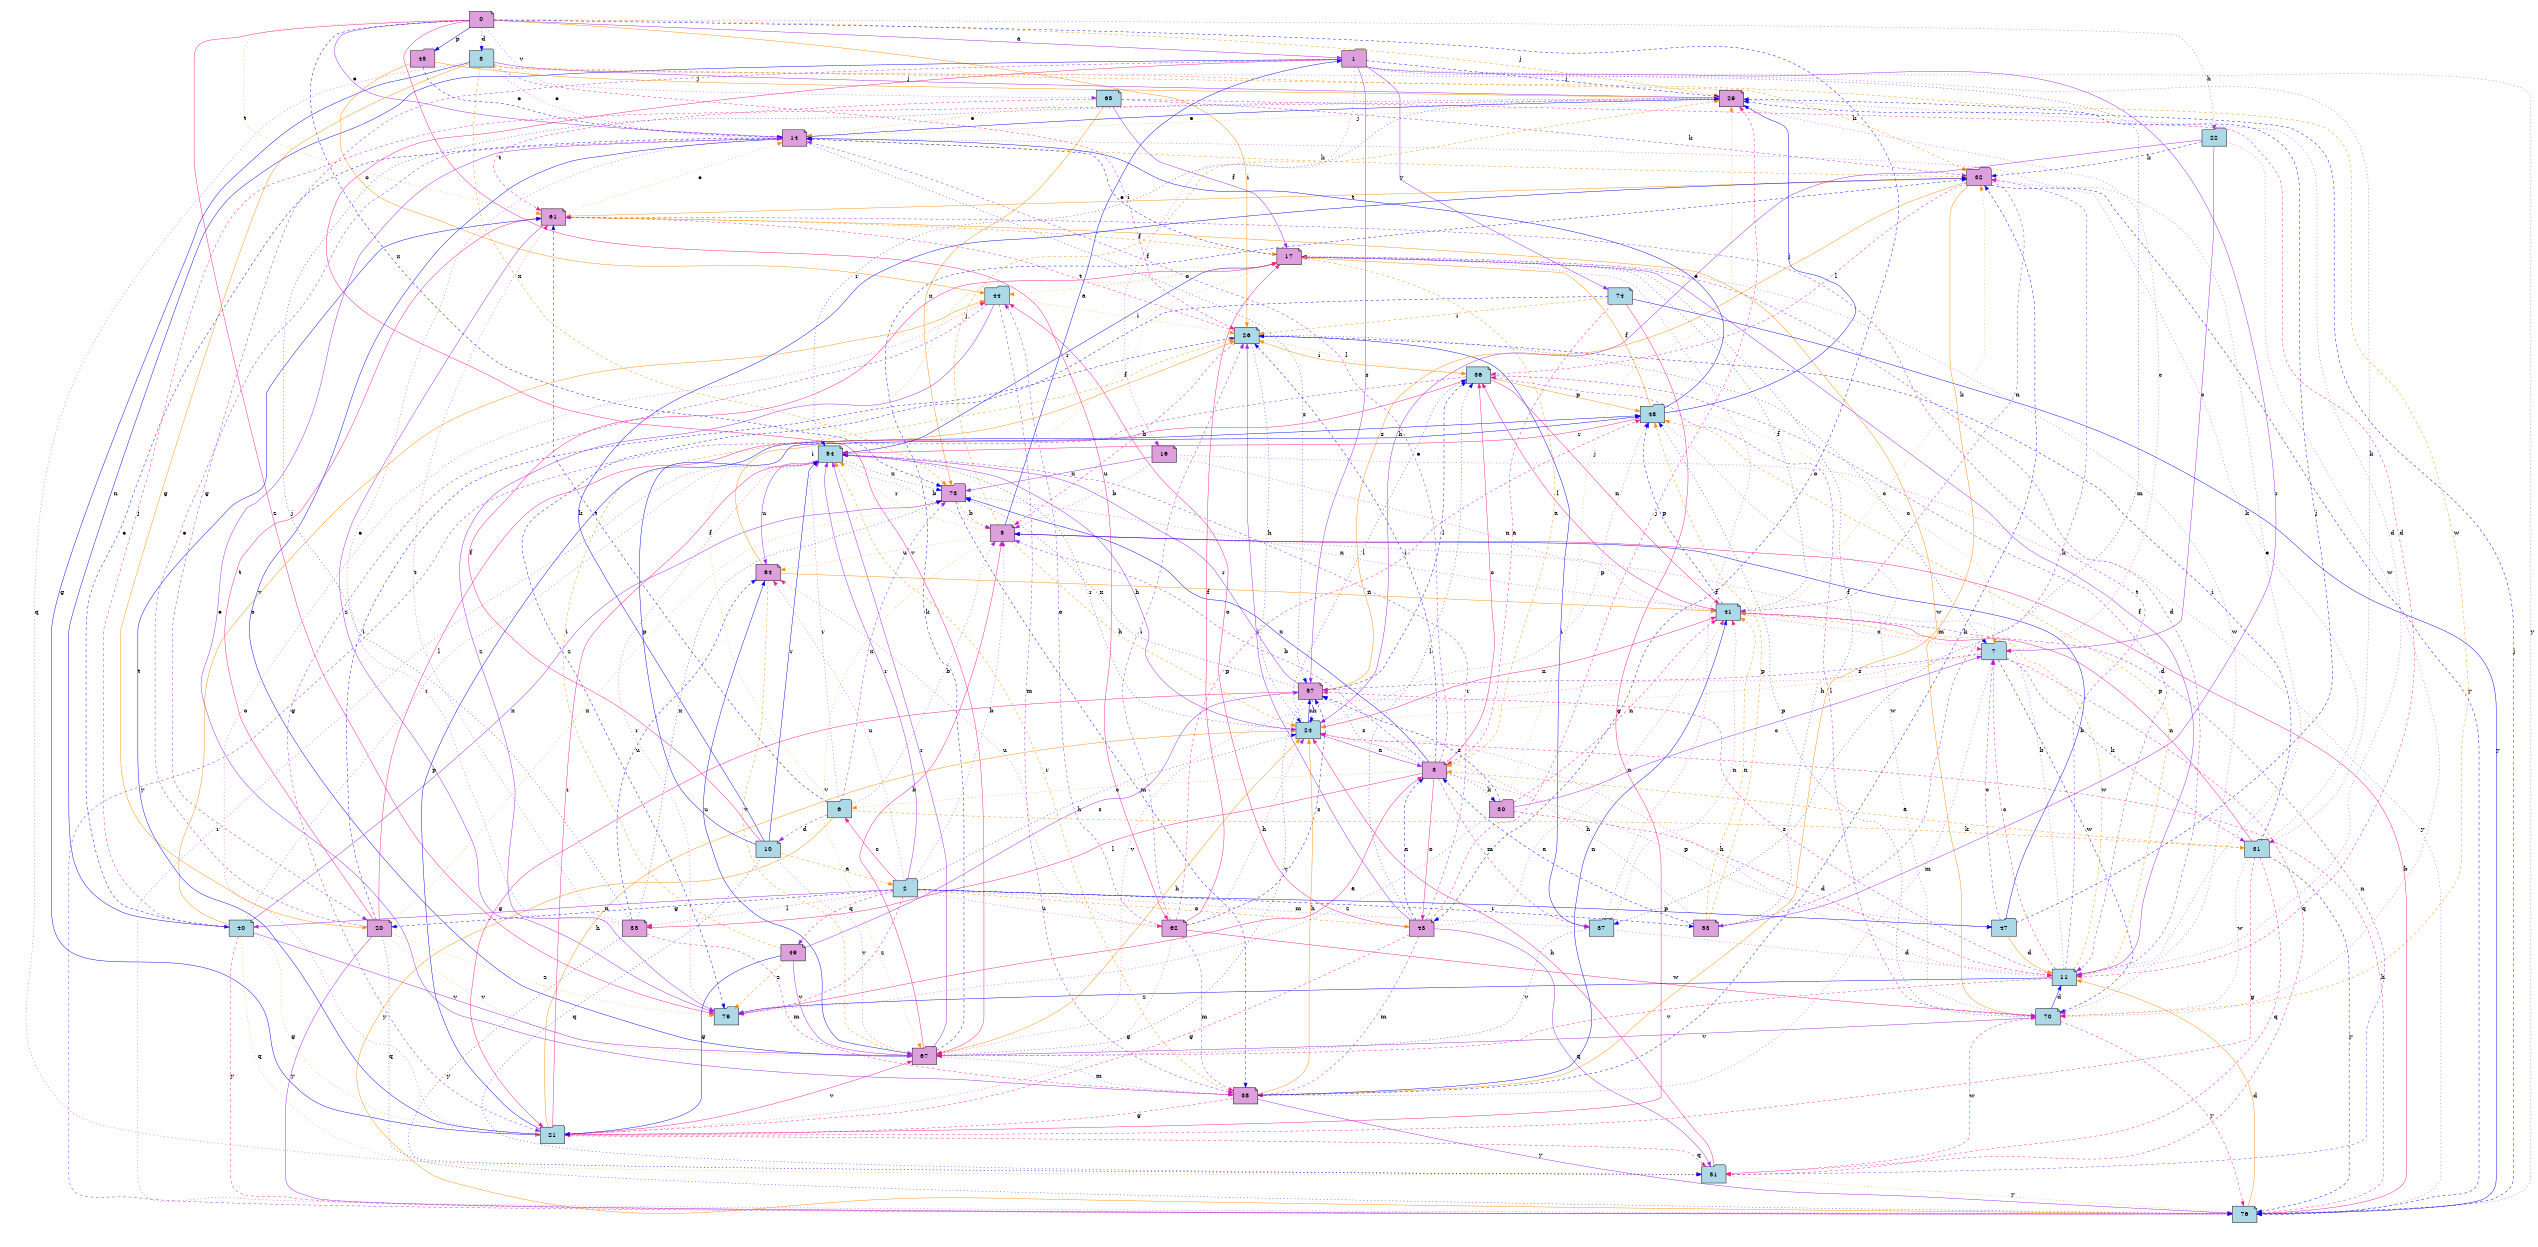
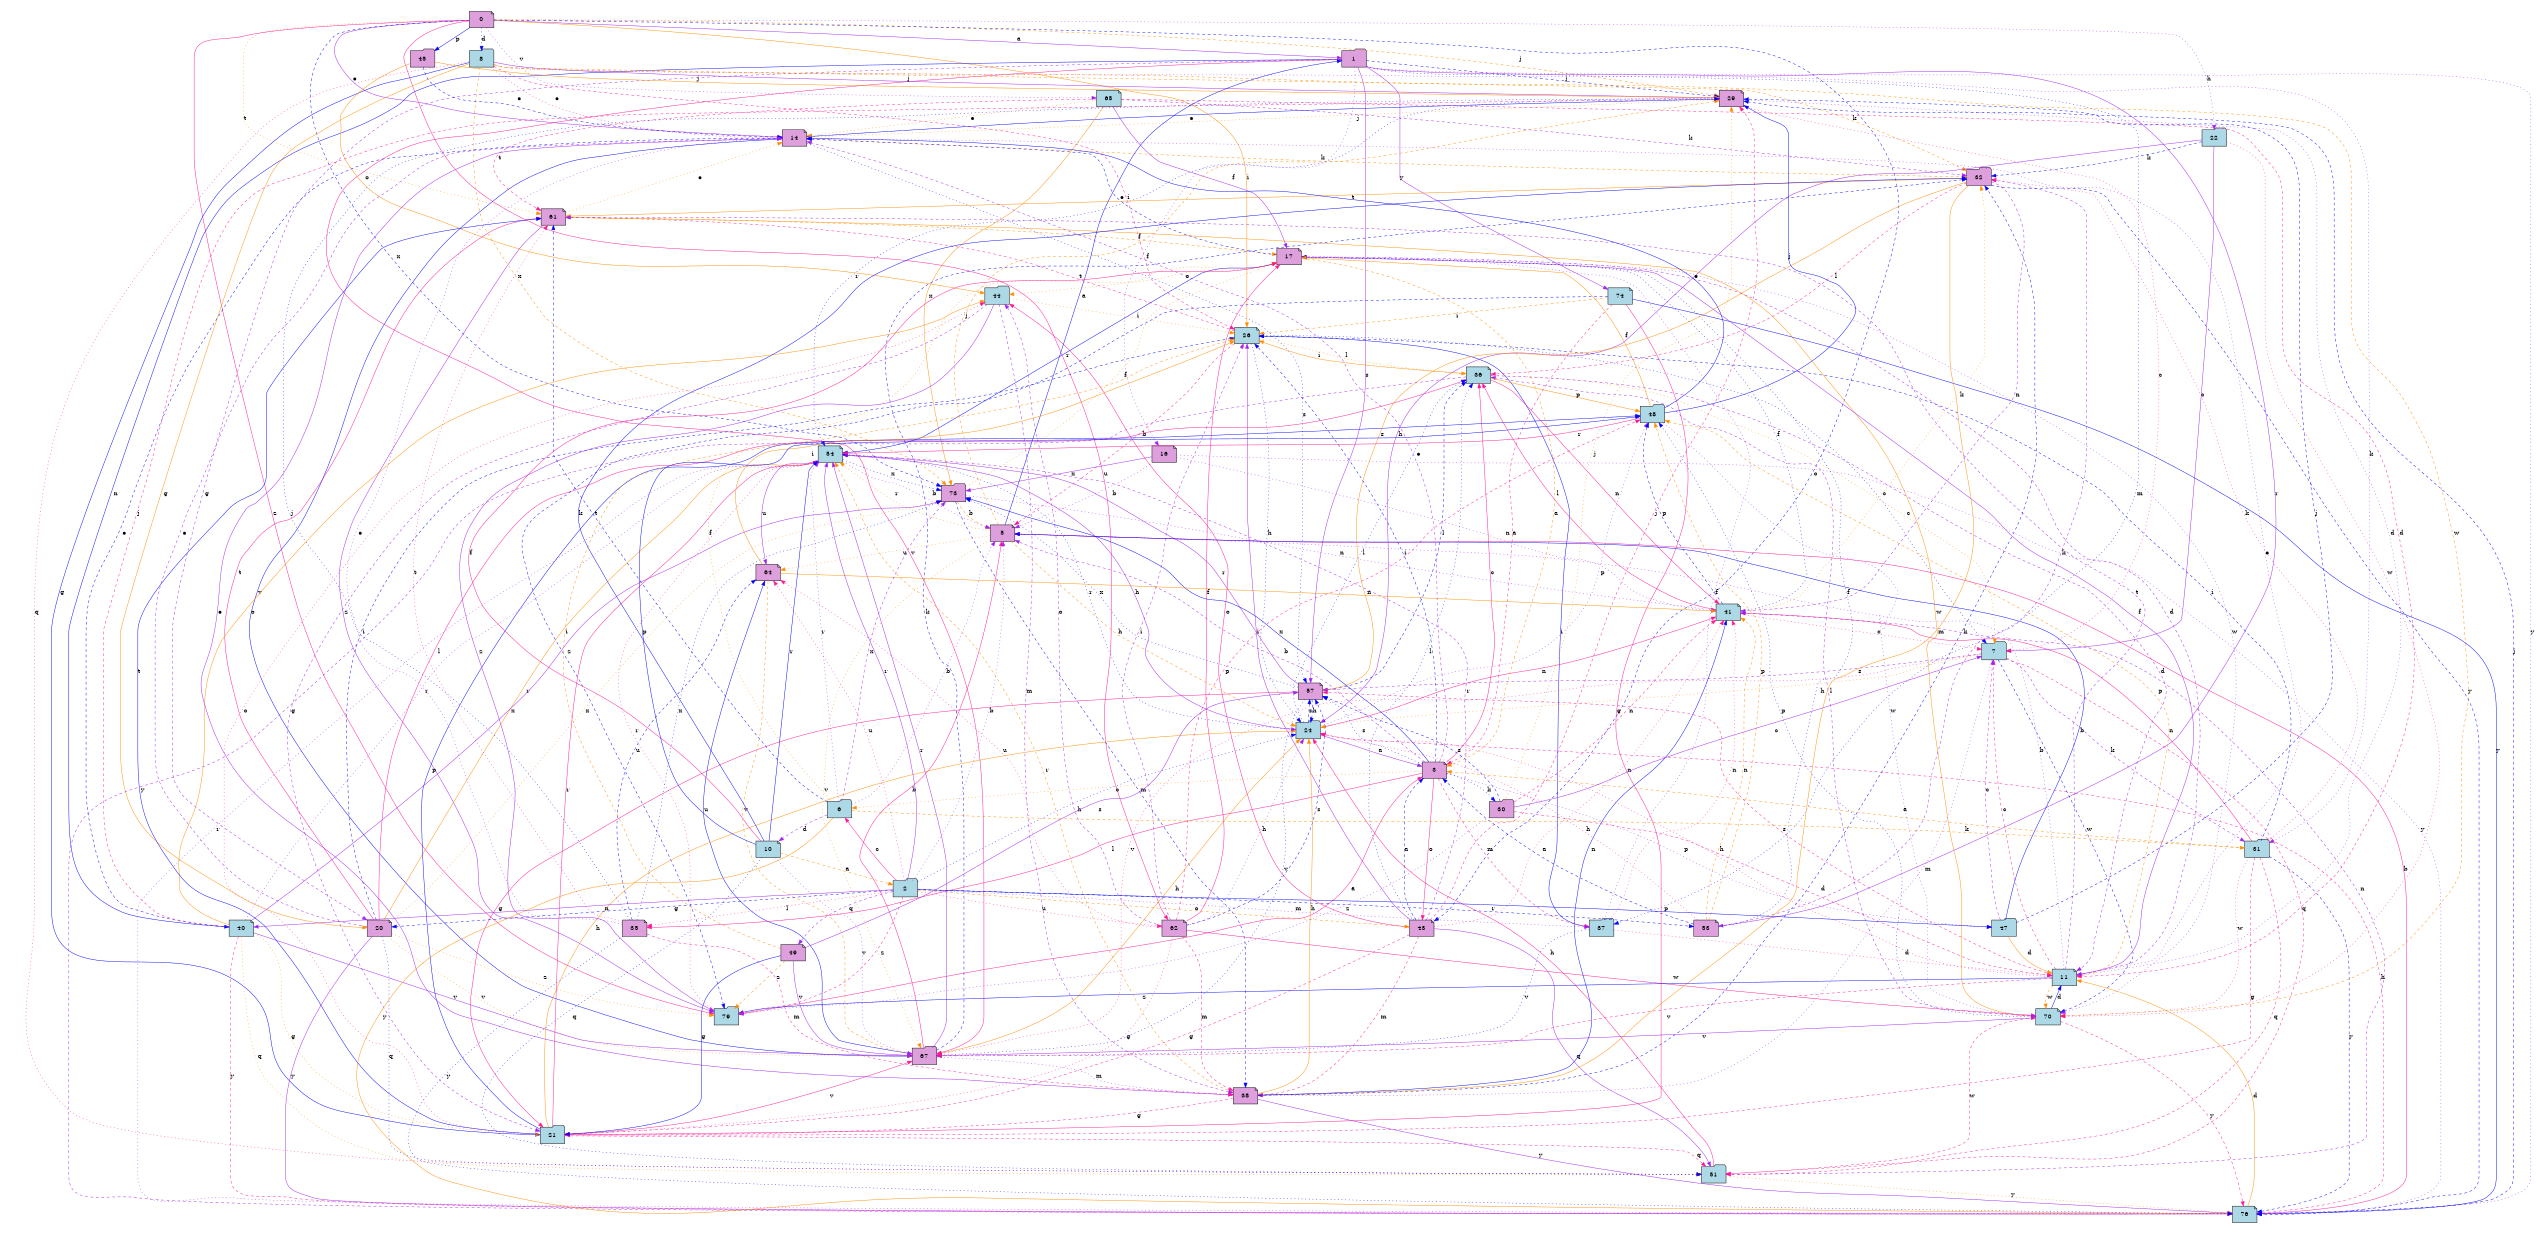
none -> (546, 653)
(2049, 672) -> (2047, 994)
(1309, 713) -> (1309, 713)
